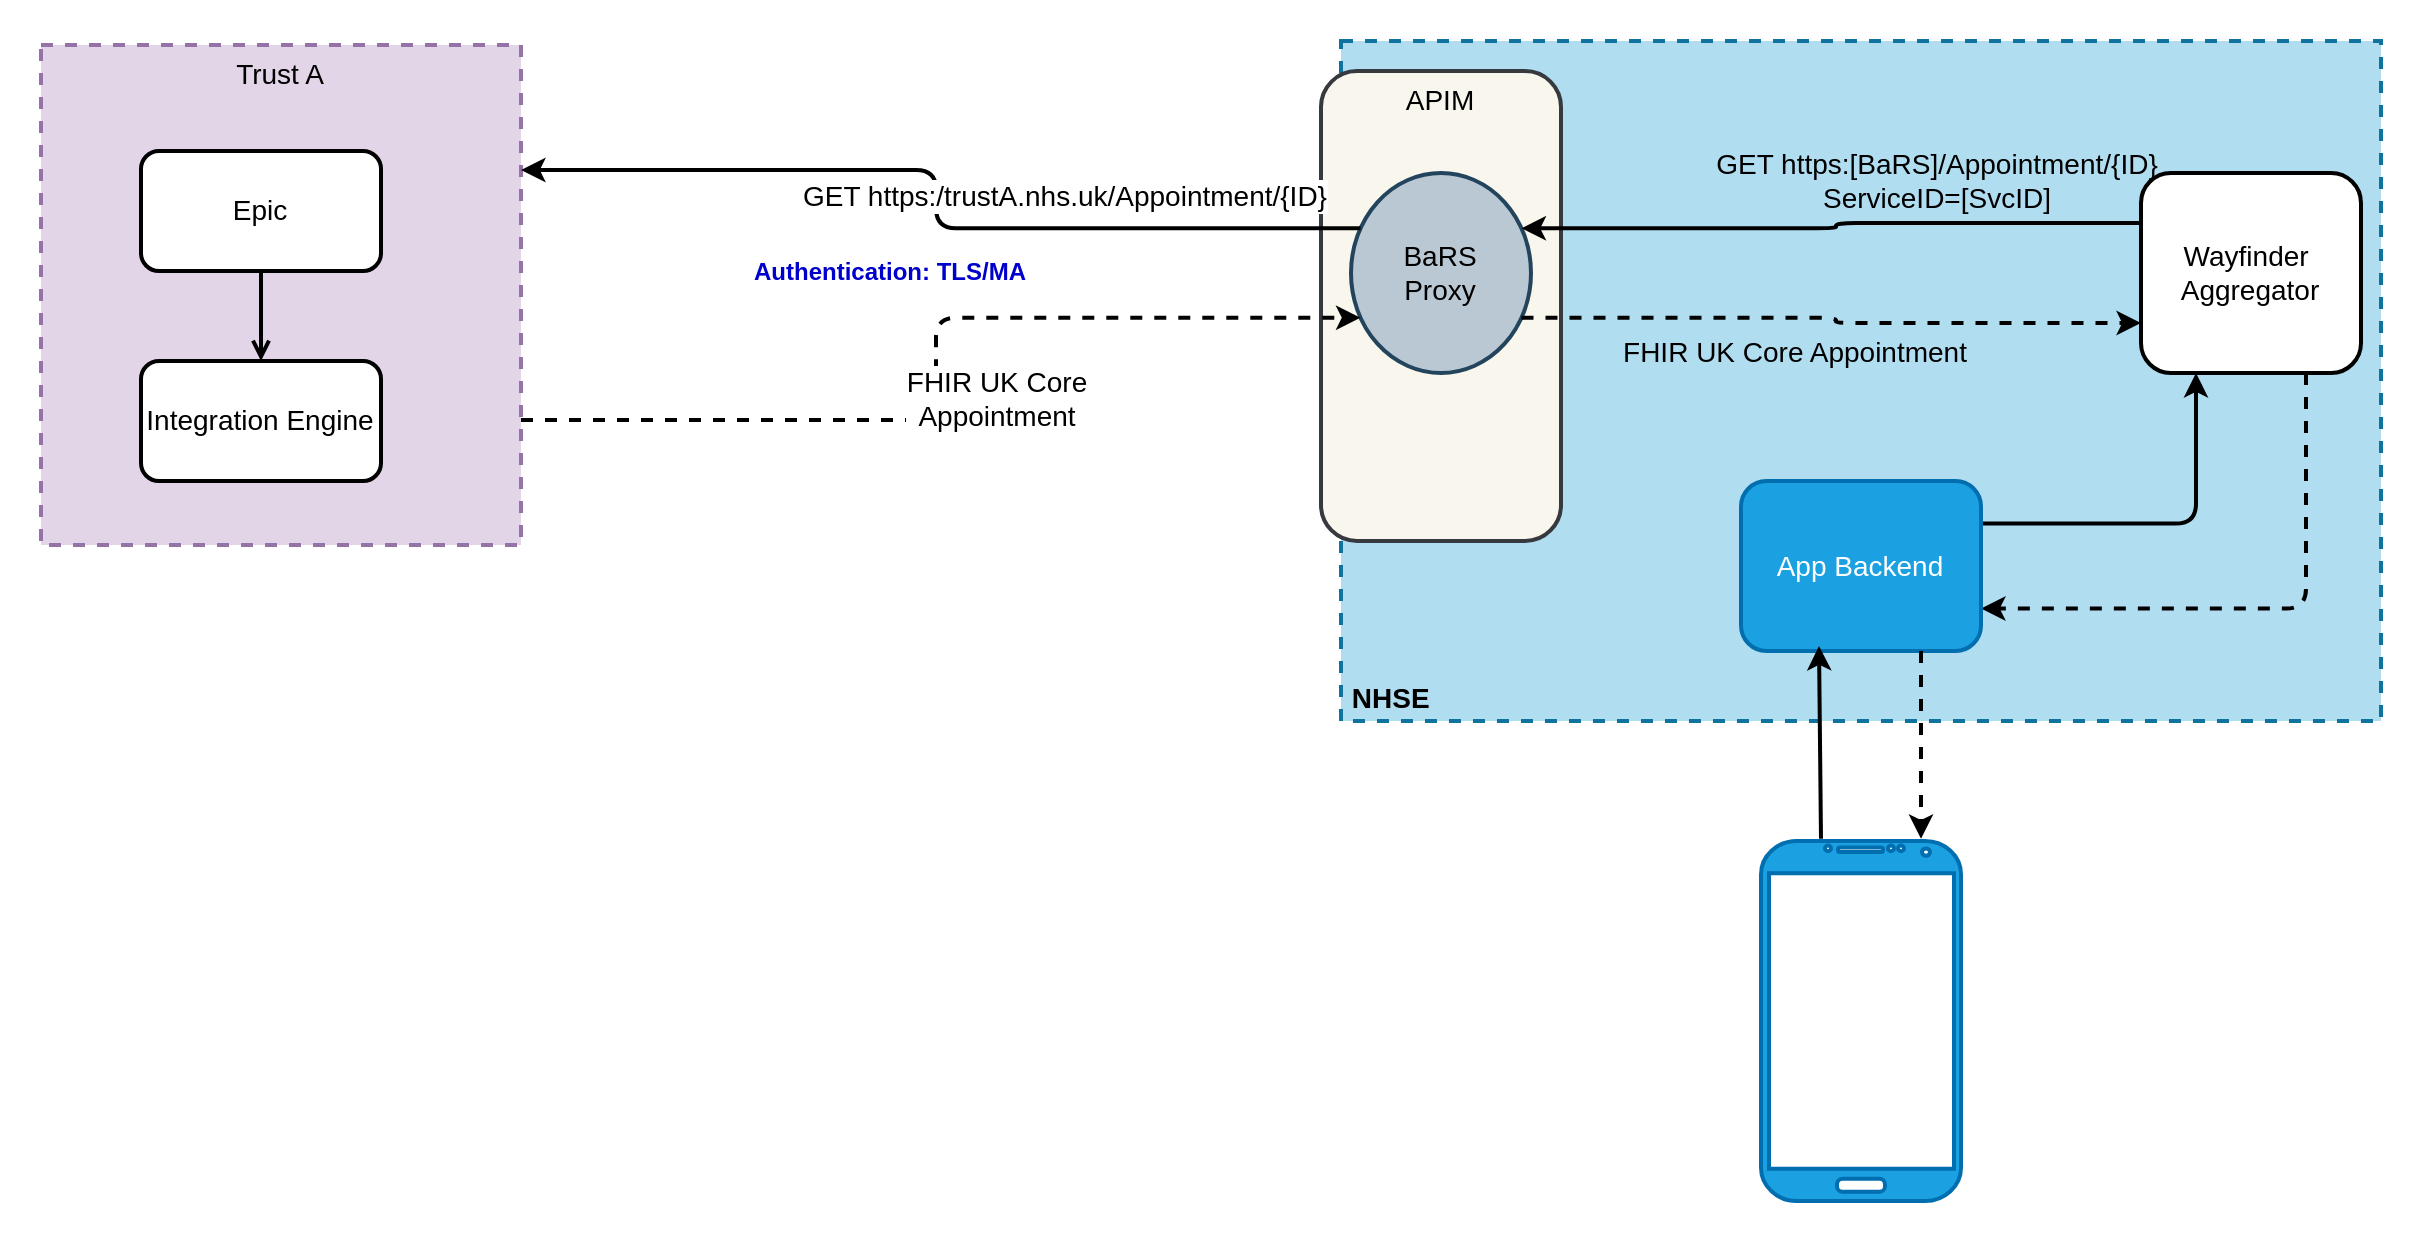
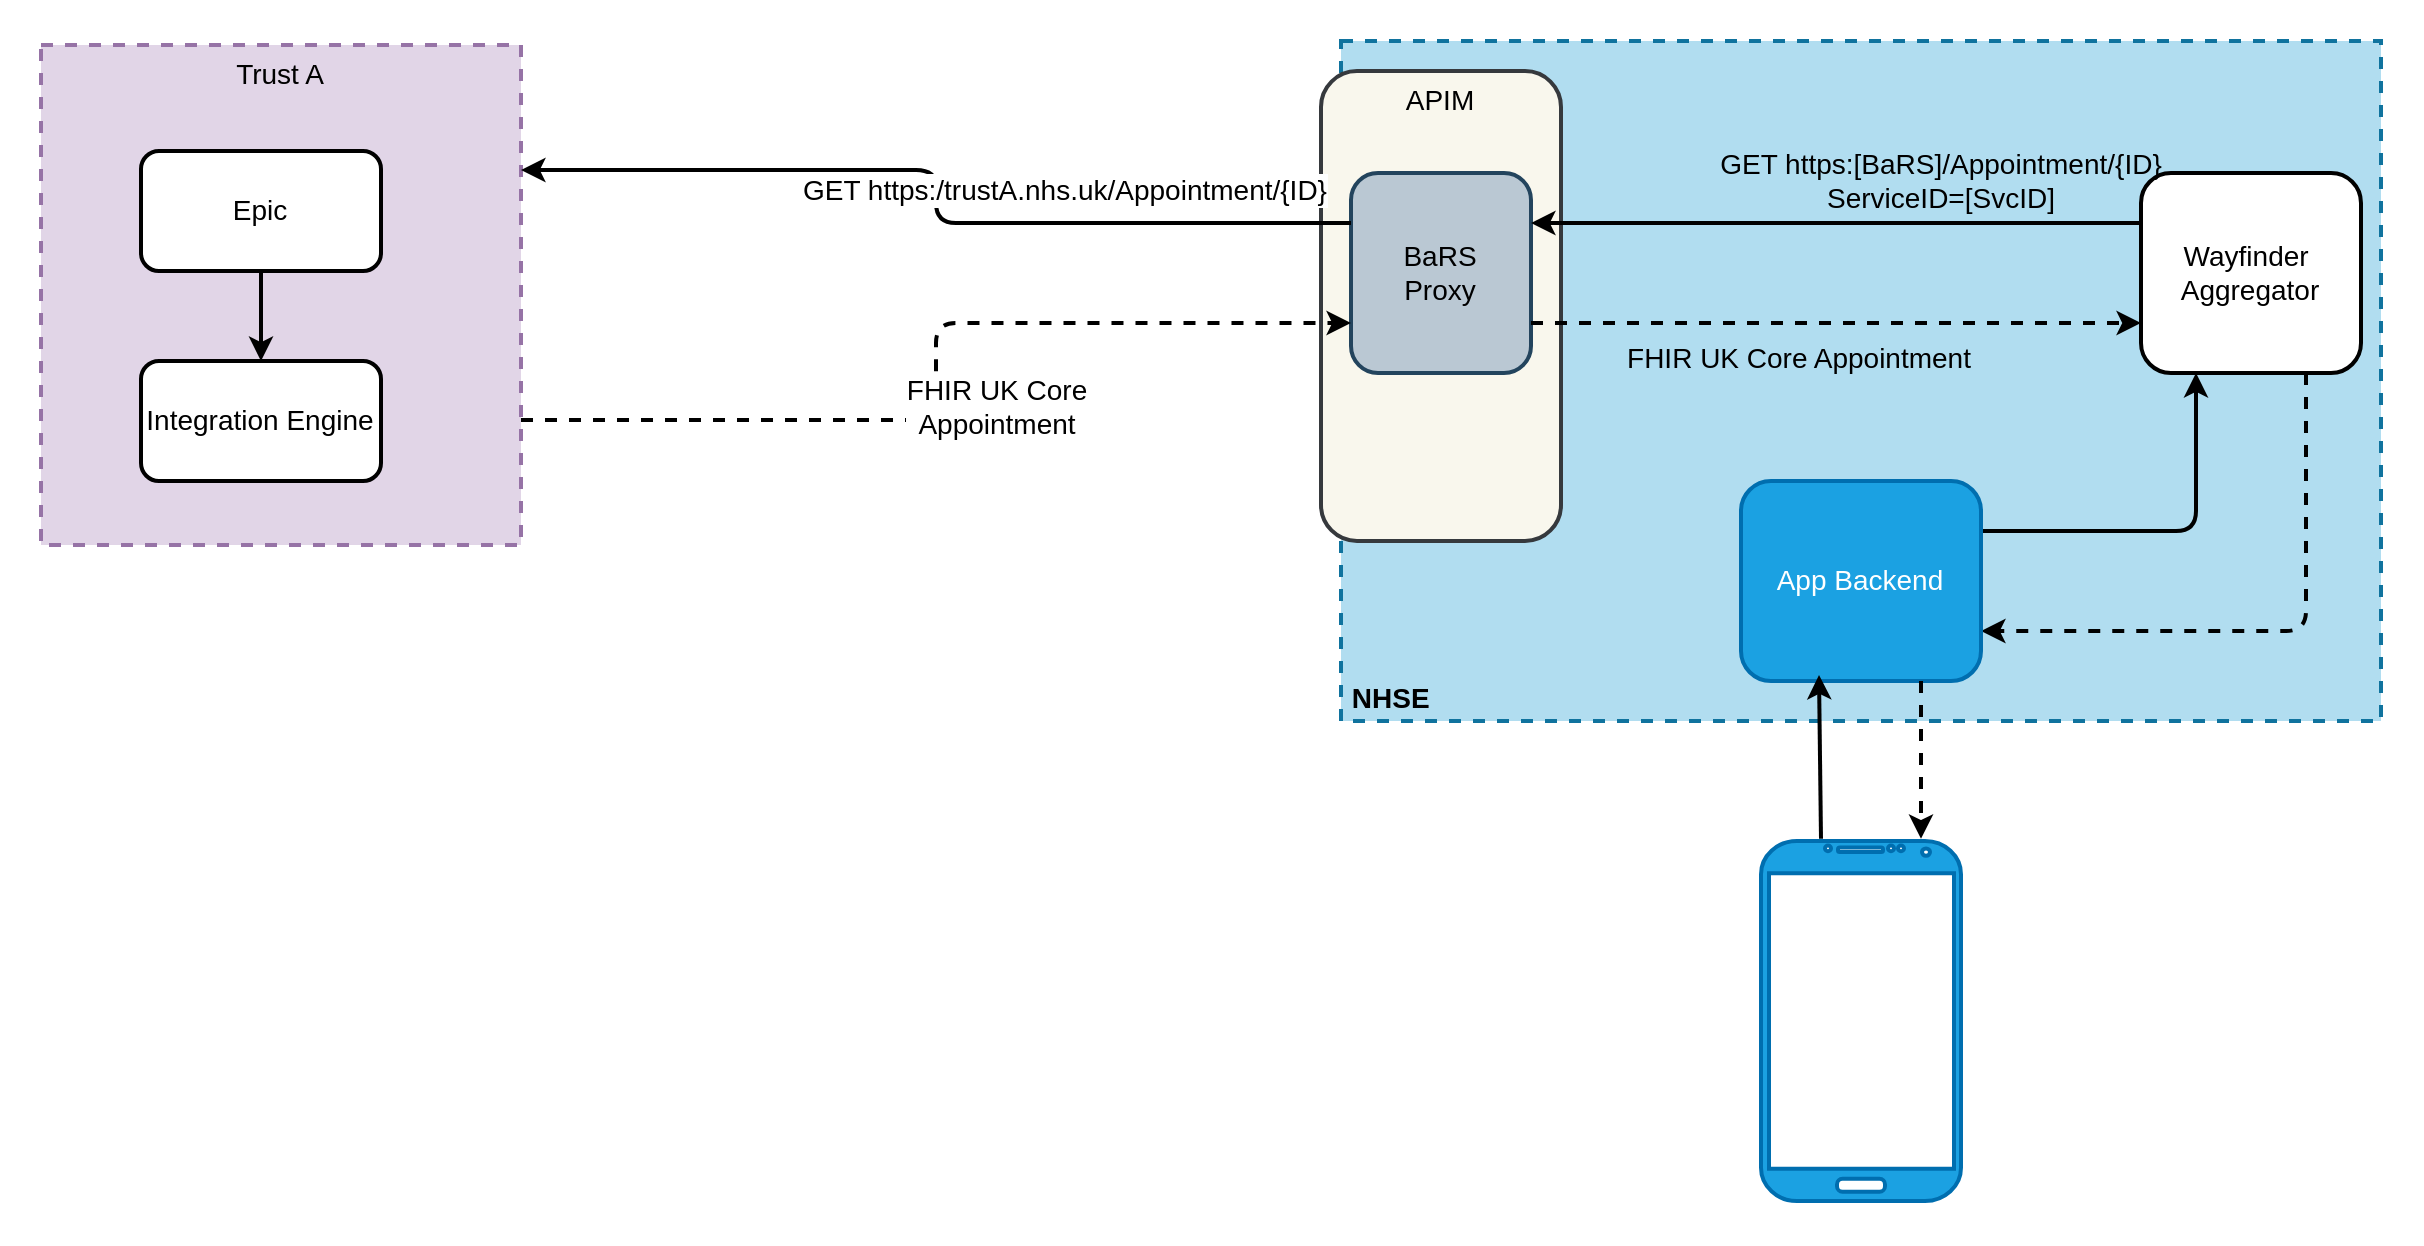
(891, 273) -> none
(1441, 273) -> (1441, 273)
(261, 343) -> (261, 341)
(1861, 566) -> (1861, 581)
